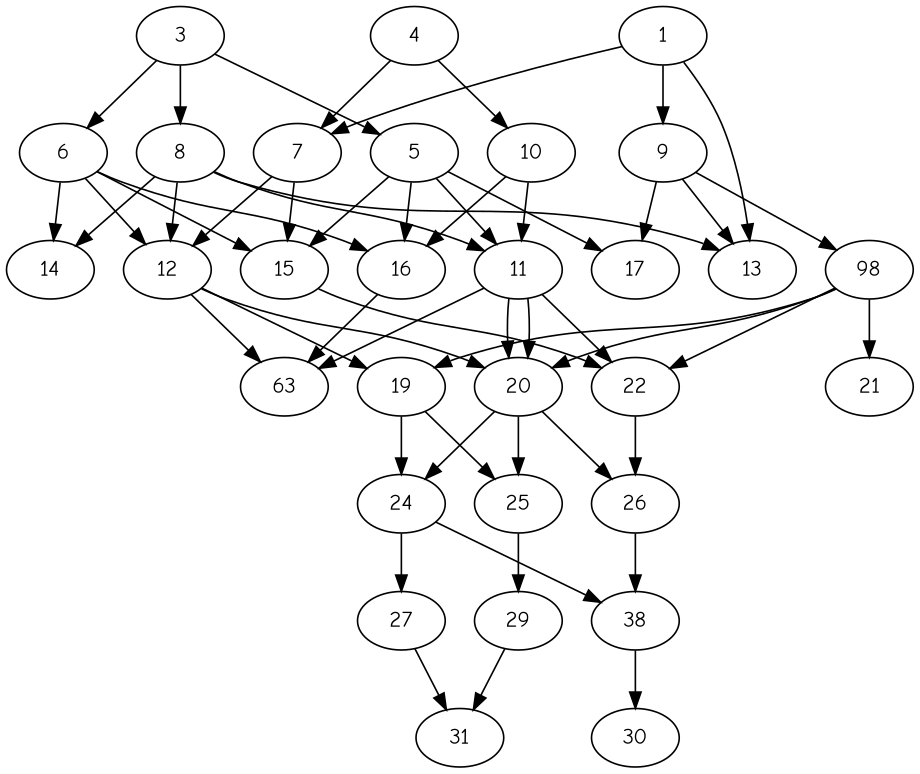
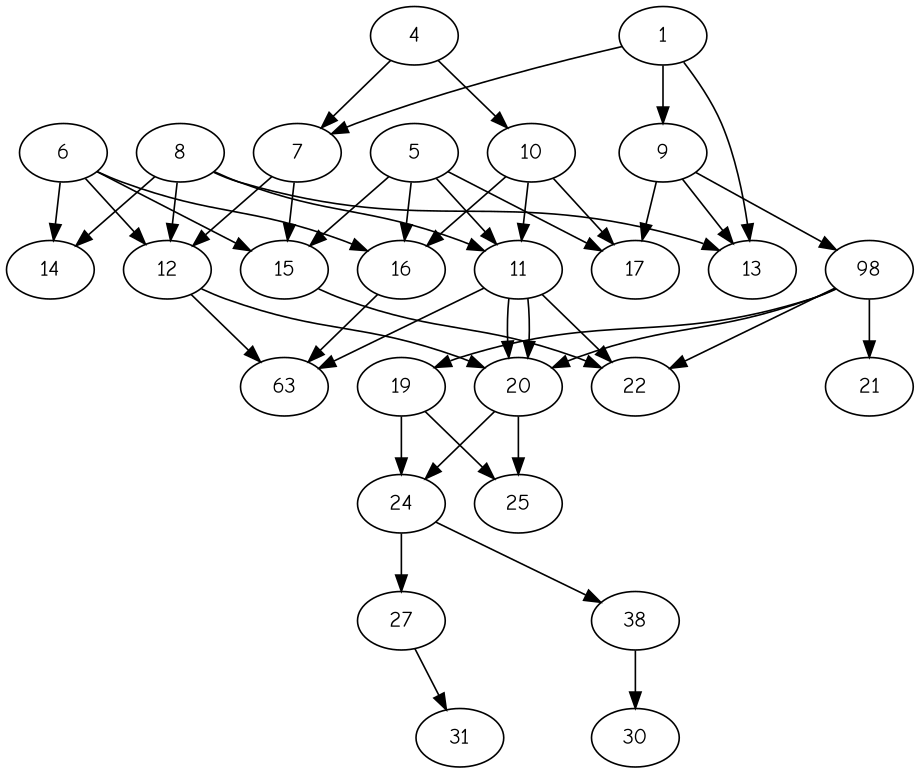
(180, 36) -> none
none -> (578, 205)
(281, 326) -> none
(635, 504) -> none
(518, 621) -> none
